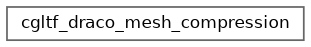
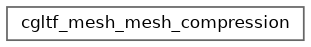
(155, 24) -> (155, 24)
